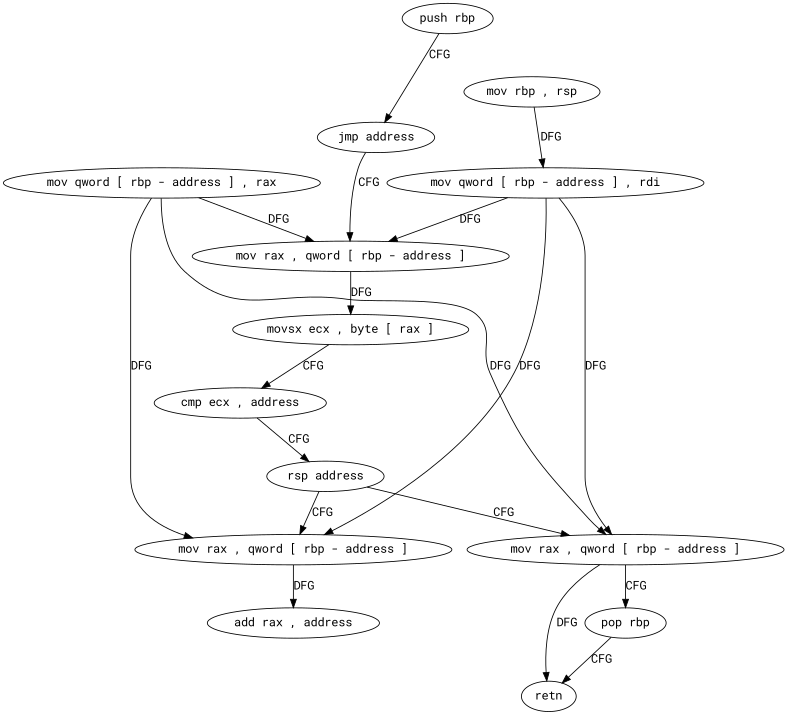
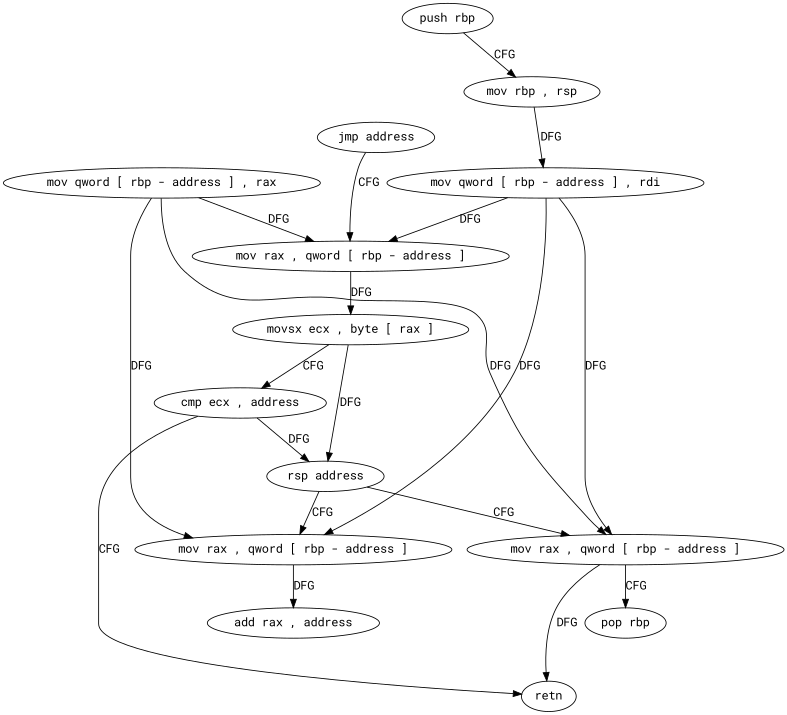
(414, 74) -> (486, 52)
none -> (339, 399)
(299, 440) -> (299, 440)
(590, 657) -> (173, 657)
